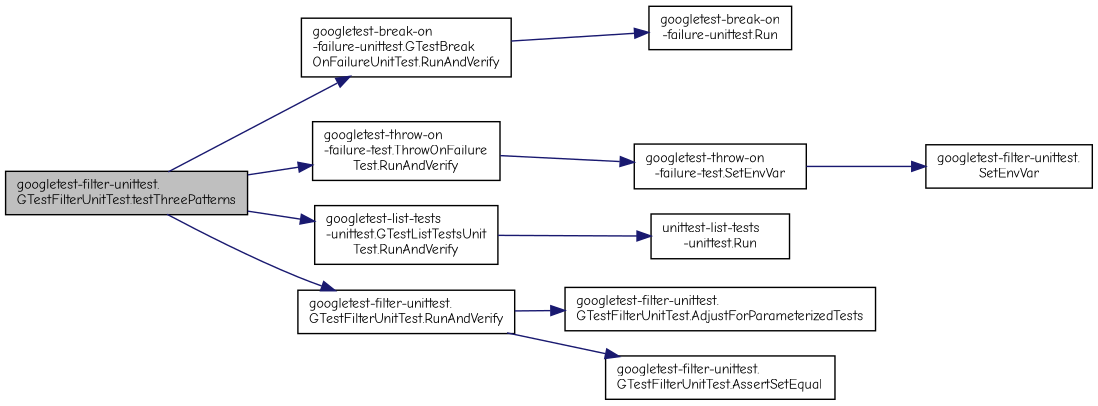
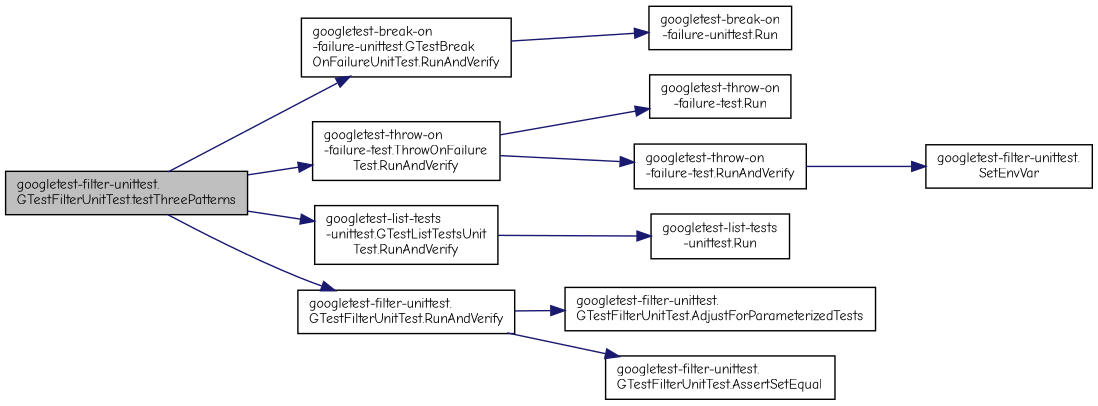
none -> (720, 97)
(720, 166) -> (720, 166)
(720, 236) -> (720, 236)
